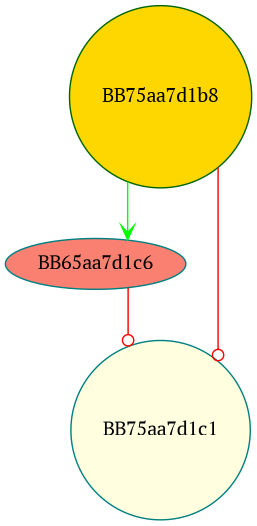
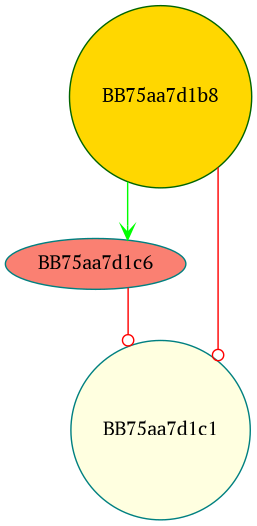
(96, 264) -> (96, 264)
